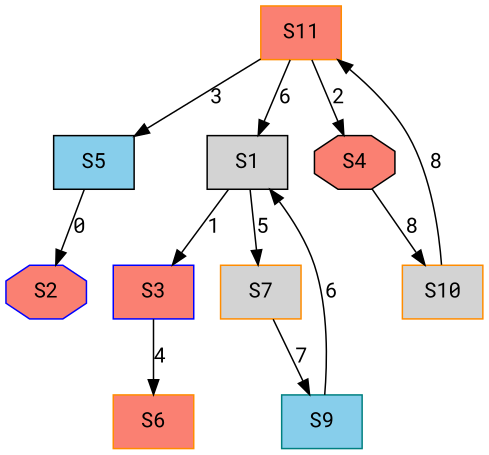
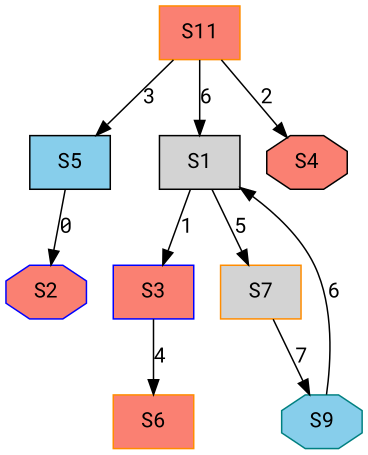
(443, 292) -> none
(322, 422) -> (322, 422)
